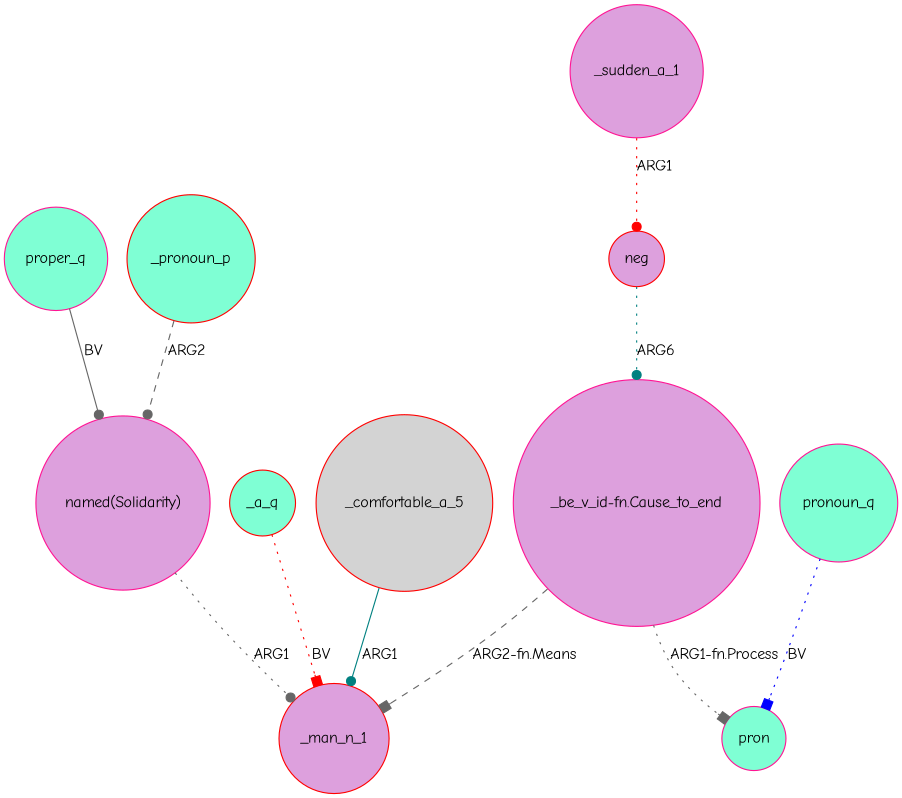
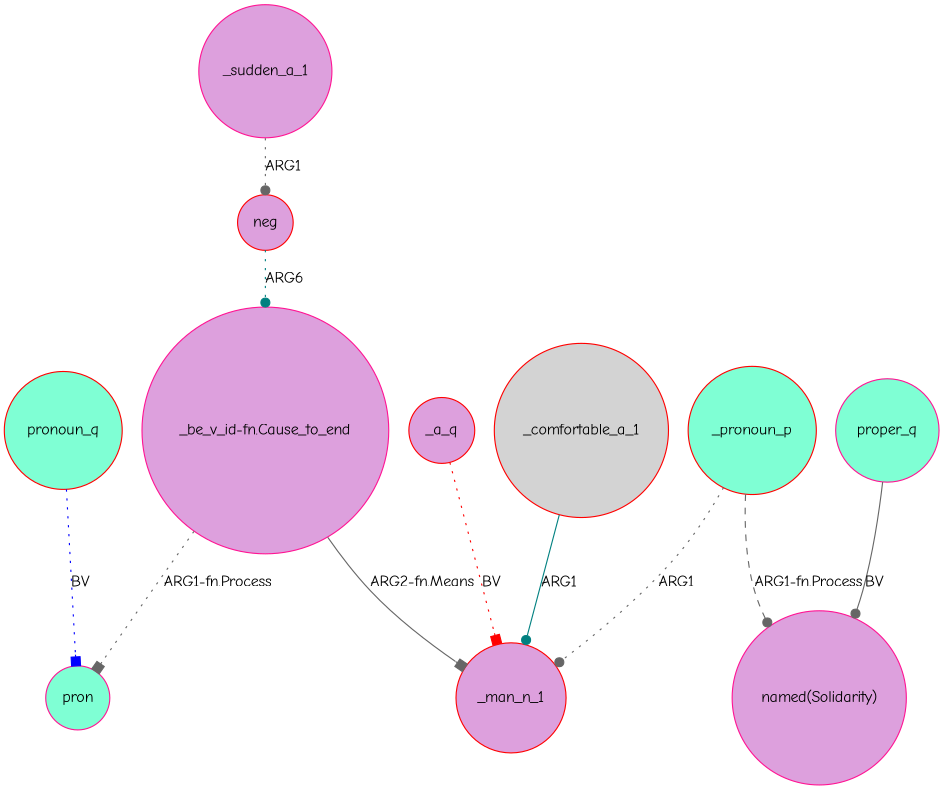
(637, 180) -> (265, 162)
(187, 351) -> (809, 582)
(263, 503) -> (442, 430)
(404, 503) -> (581, 430)
(839, 503) -> (63, 430)
(229, 636) -> (653, 582)
(472, 649) -> (385, 606)
